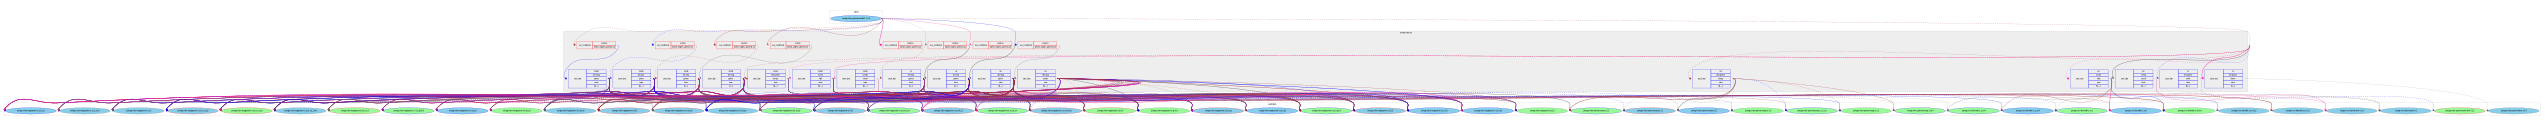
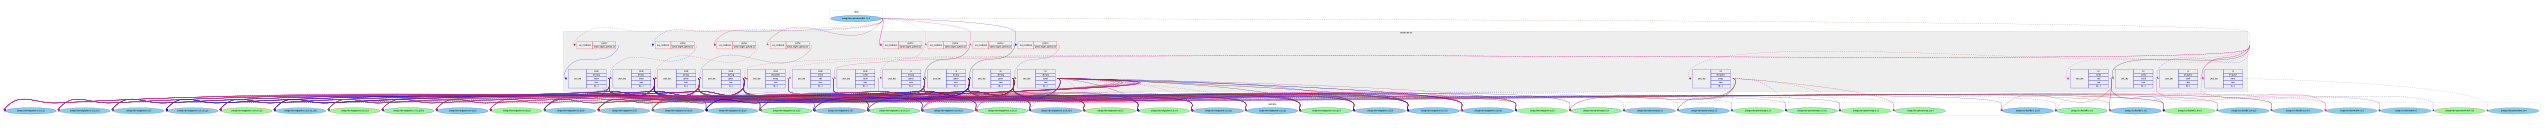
(1974, 111) -> none
